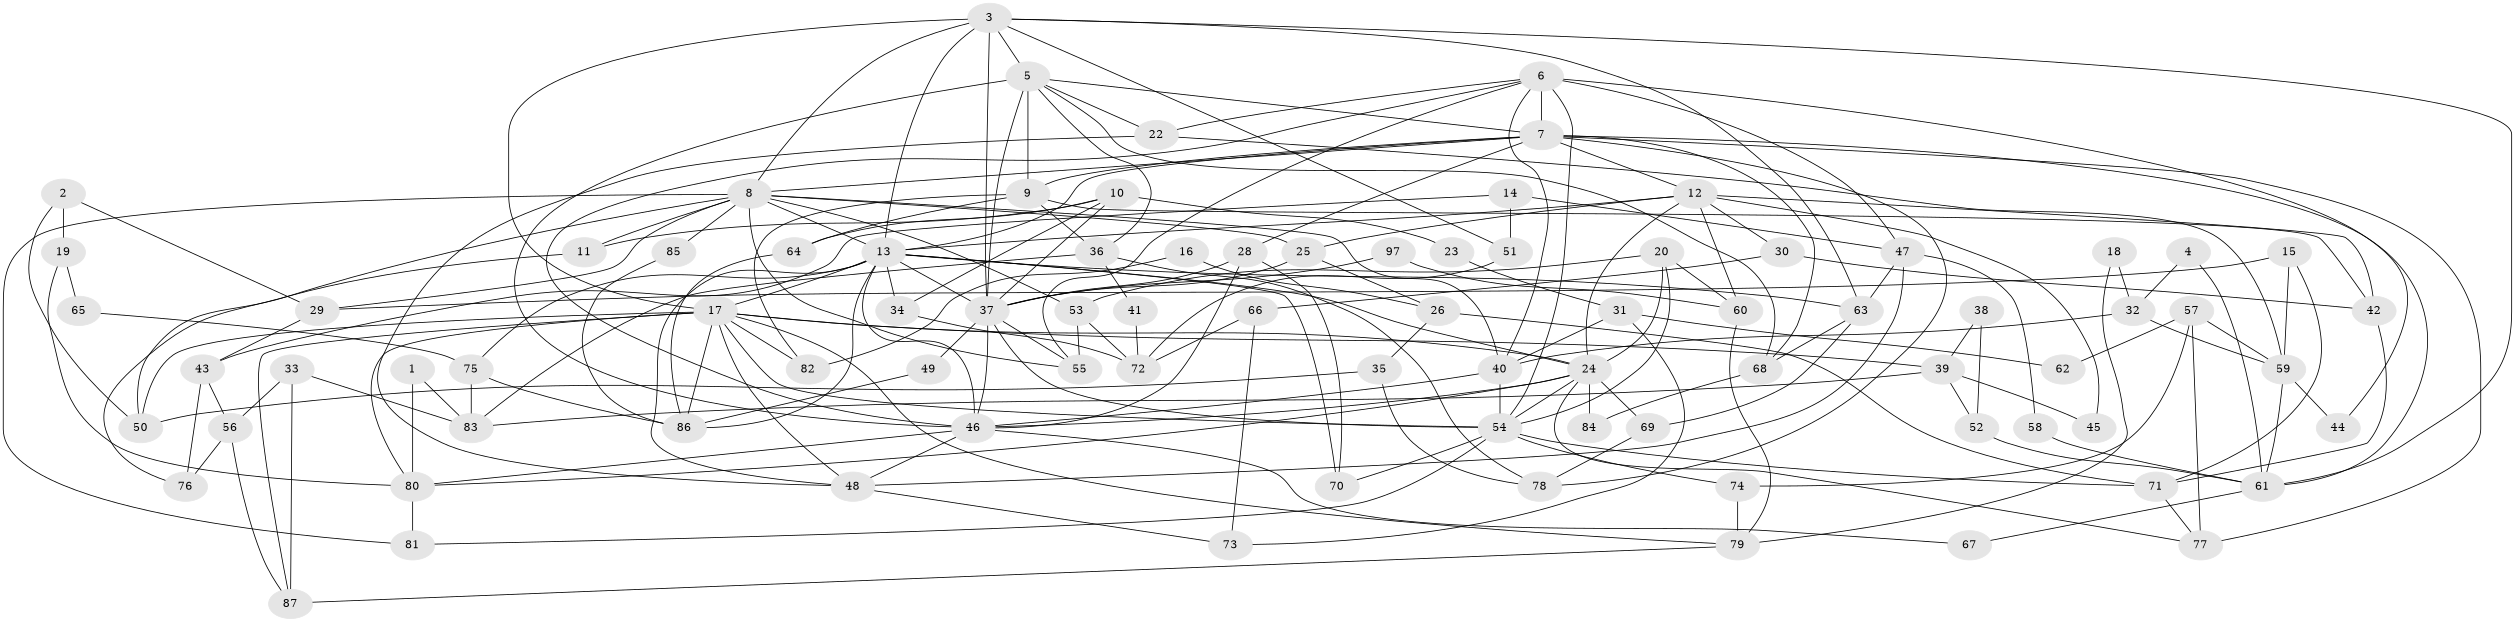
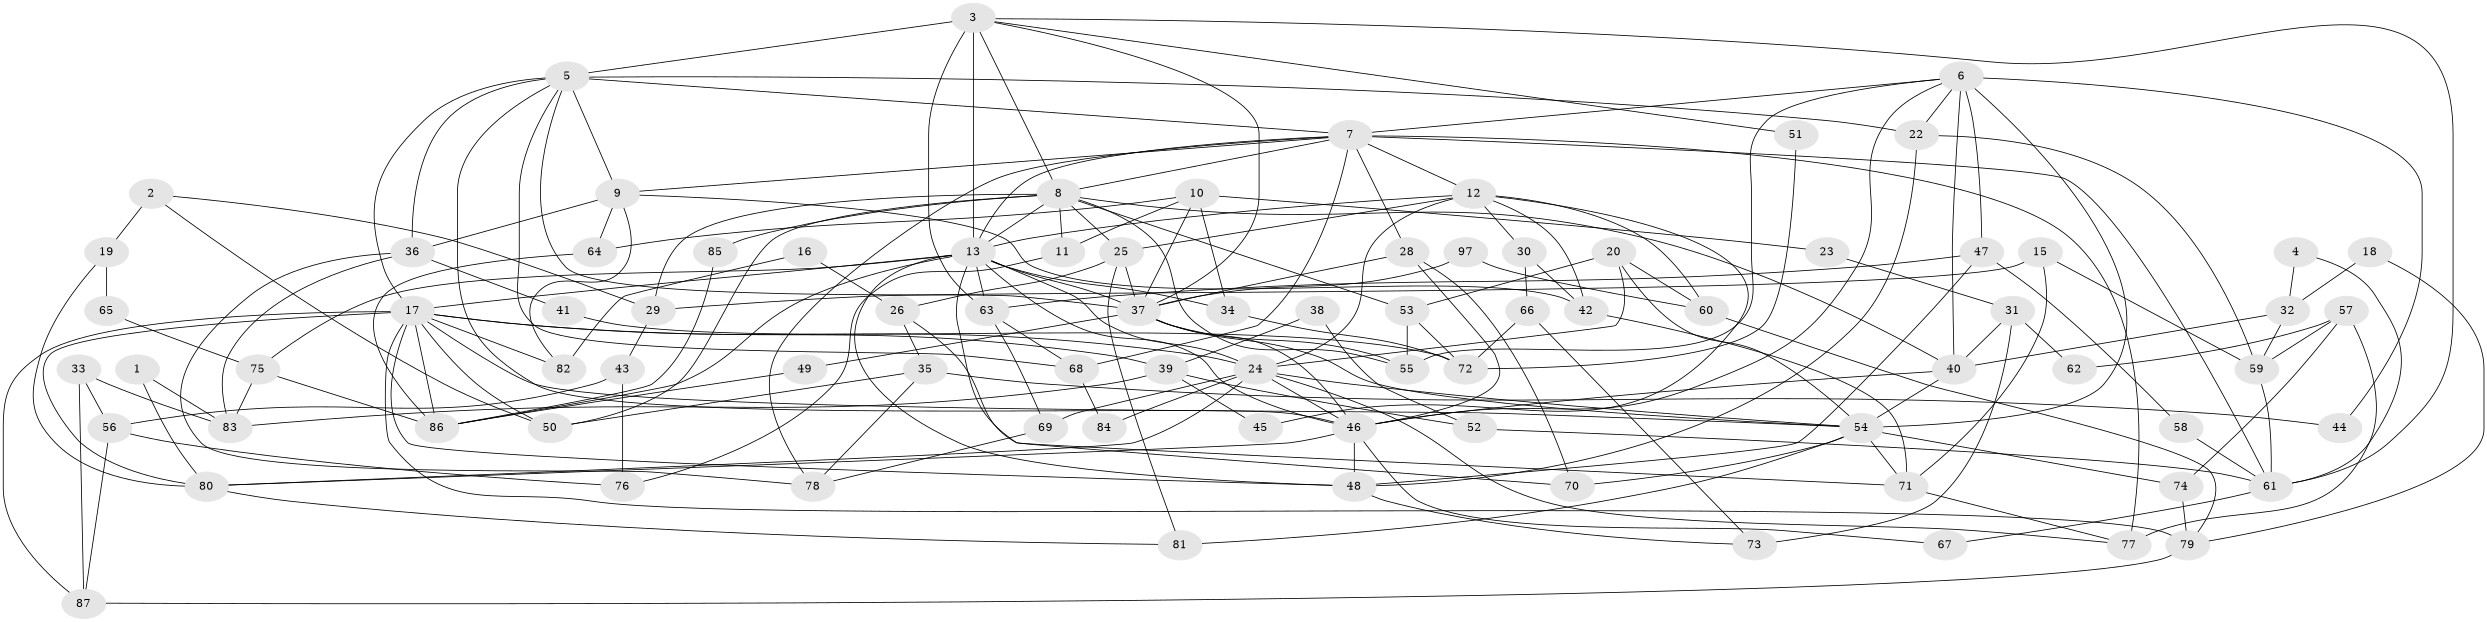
(579, 73) -> (401, 146)
(1511, 194) -> none
(70, 226) -> (1128, 394)
(2311, 399) -> (1701, 399)
